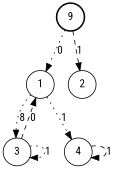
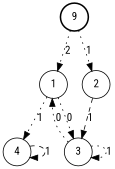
(76, 47) -> (84, 47)
(60, 51) -> (68, 51)
none -> (88, 115)
(22, 118) -> (69, 118)
(27, 122) -> (57, 126)
